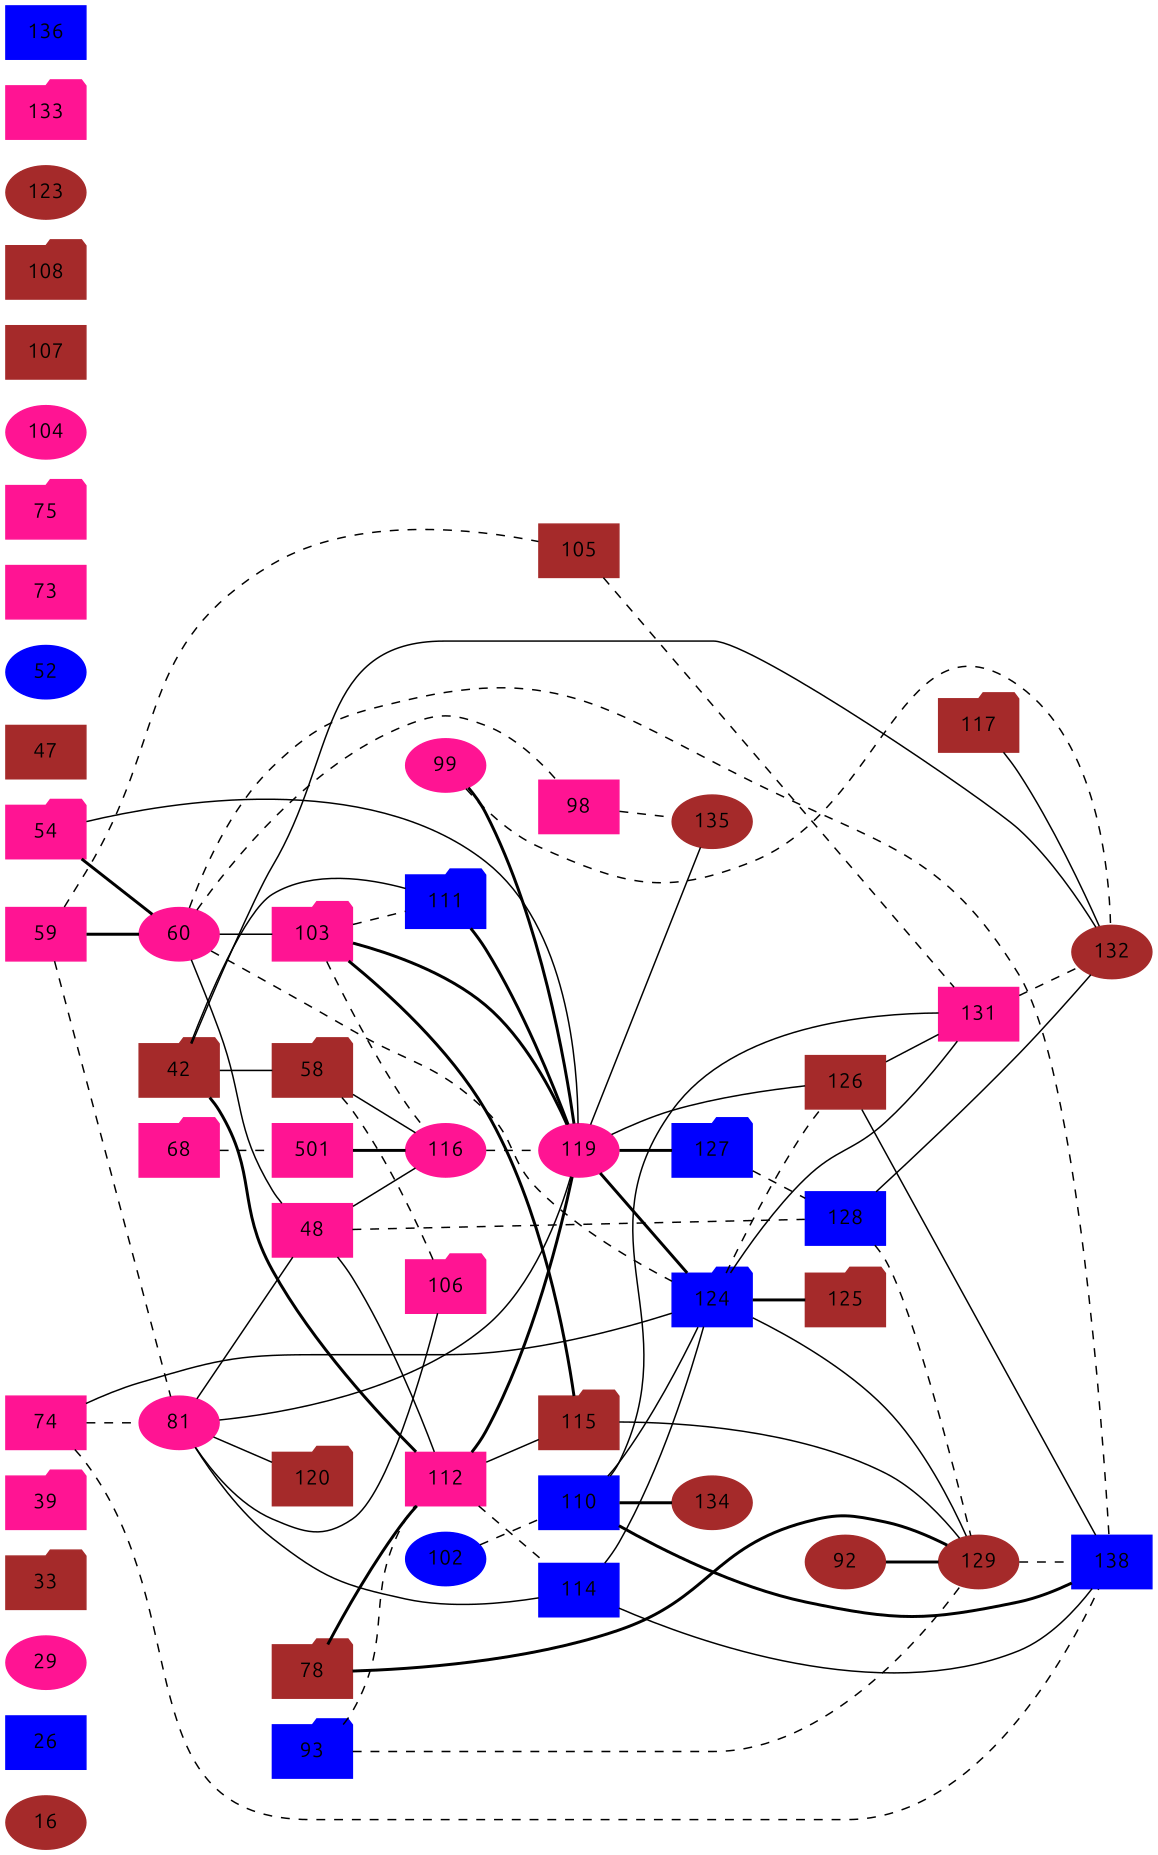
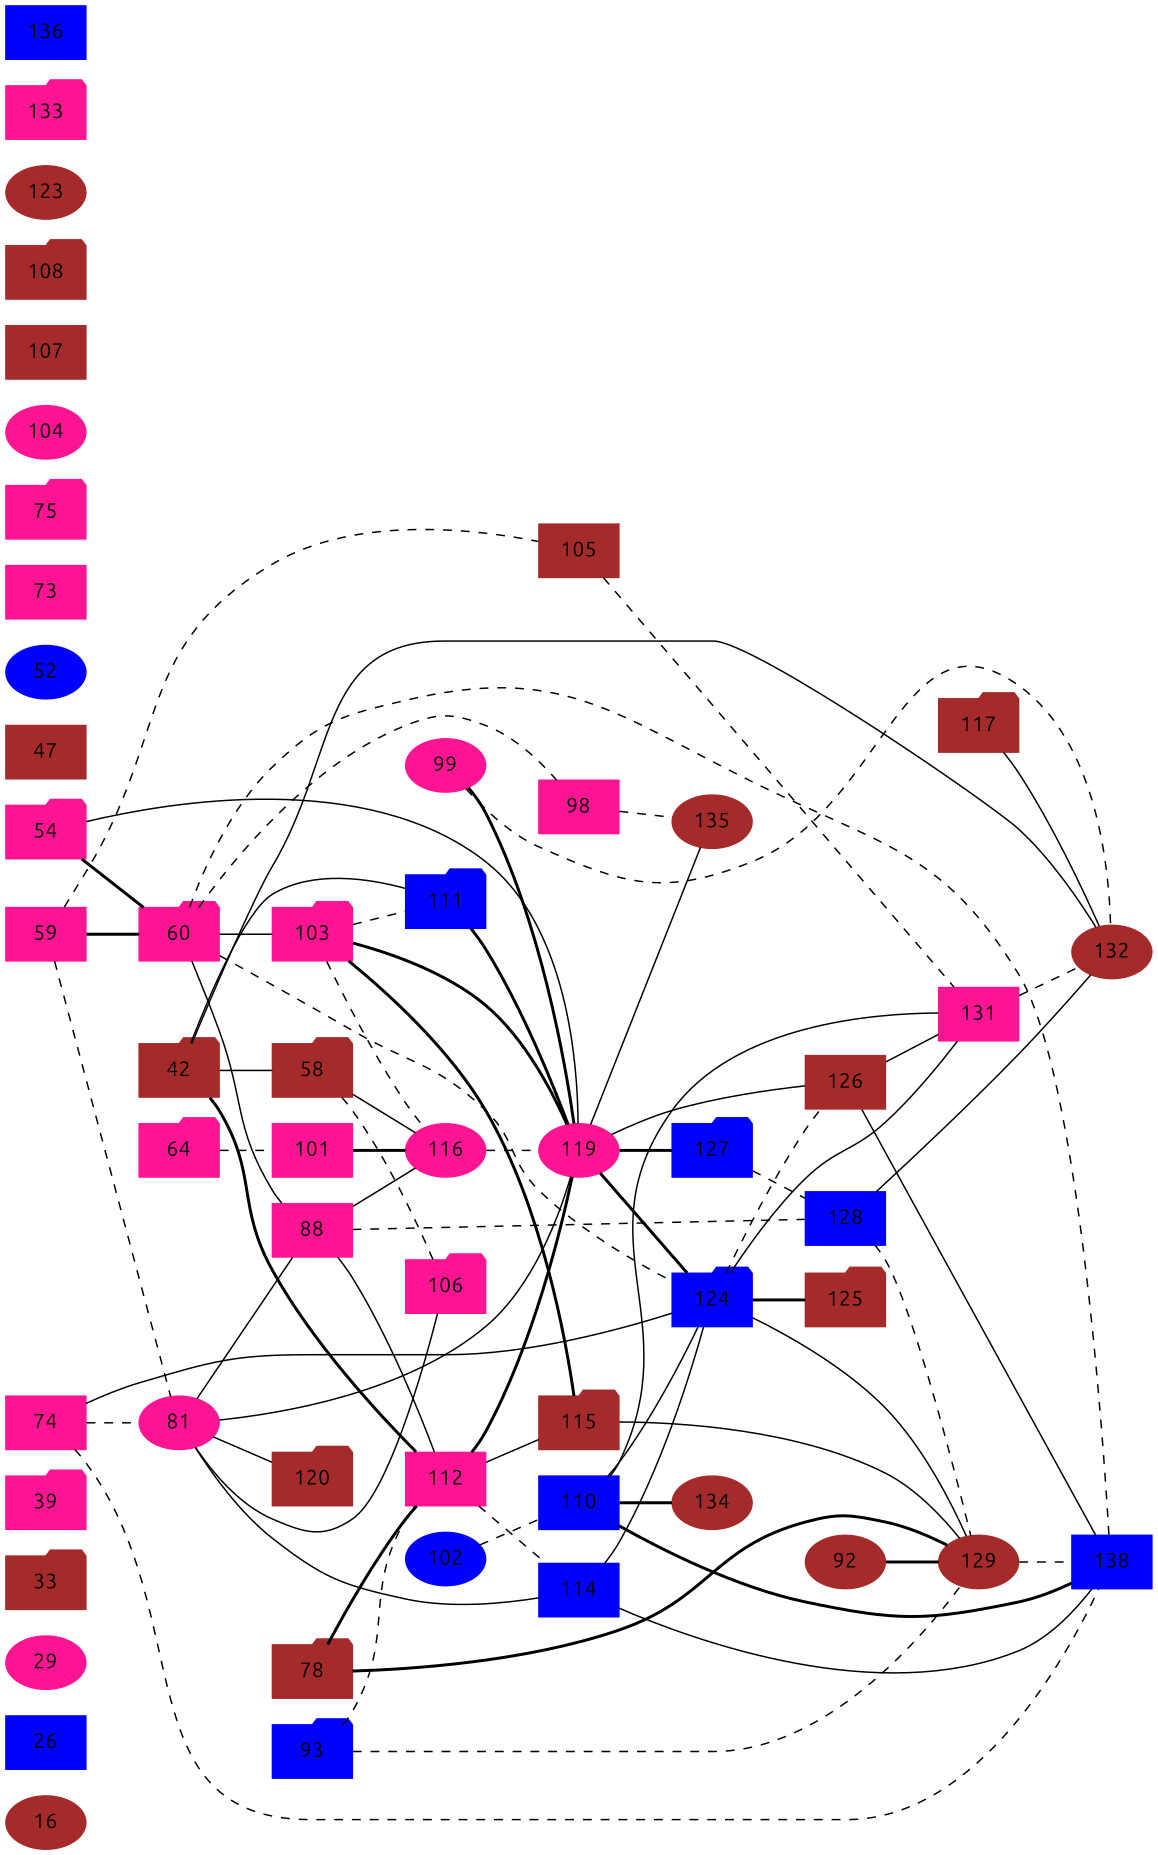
(179, 934) -> (179, 934)
(179, 1150) -> (179, 1150)
(312, 1150) -> (312, 1150)
(312, 1230) -> (312, 1230)
